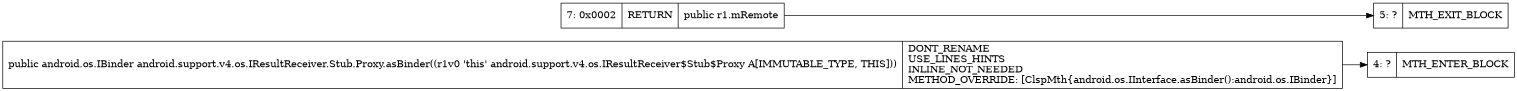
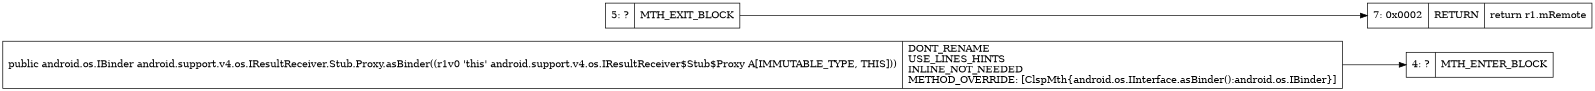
(731, 15) -> (1538, 15)
(1075, 16) -> (1050, 16)
